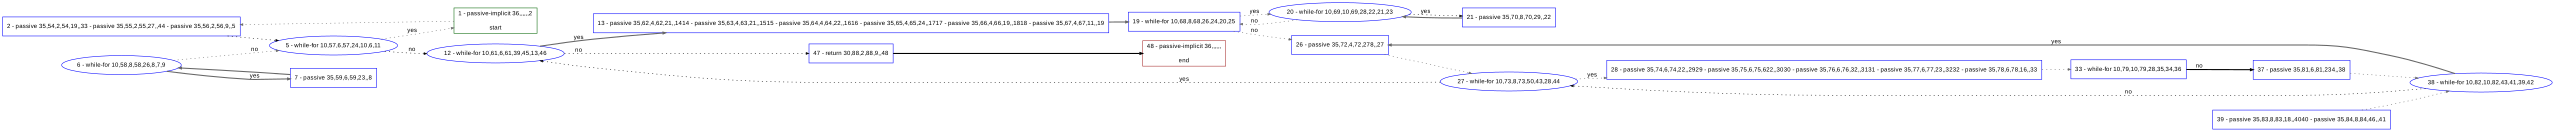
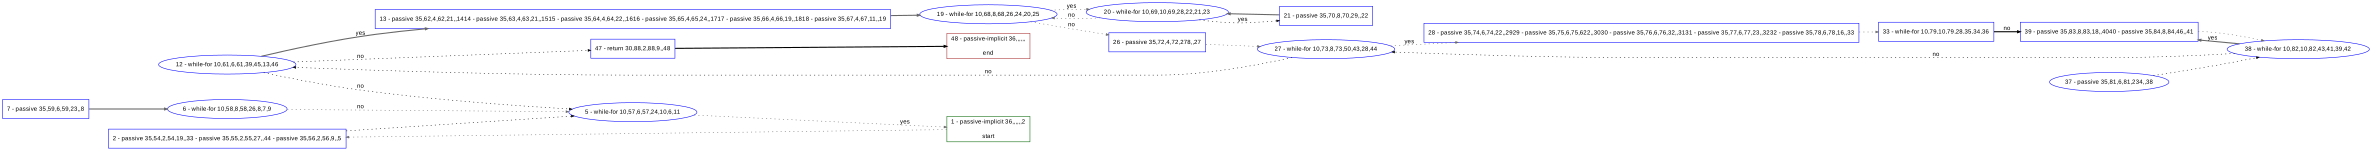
(1184, 22) -> (988, 14)
(1925, 45) -> (2220, 42)
(404, 53) -> (416, 97)
(2218, 70) -> (2006, 32)
(2302, 70) -> (2109, 82)
(2383, 76) -> (2205, 67)
(227, 78) -> none
(1184, 79) -> (988, 72)
